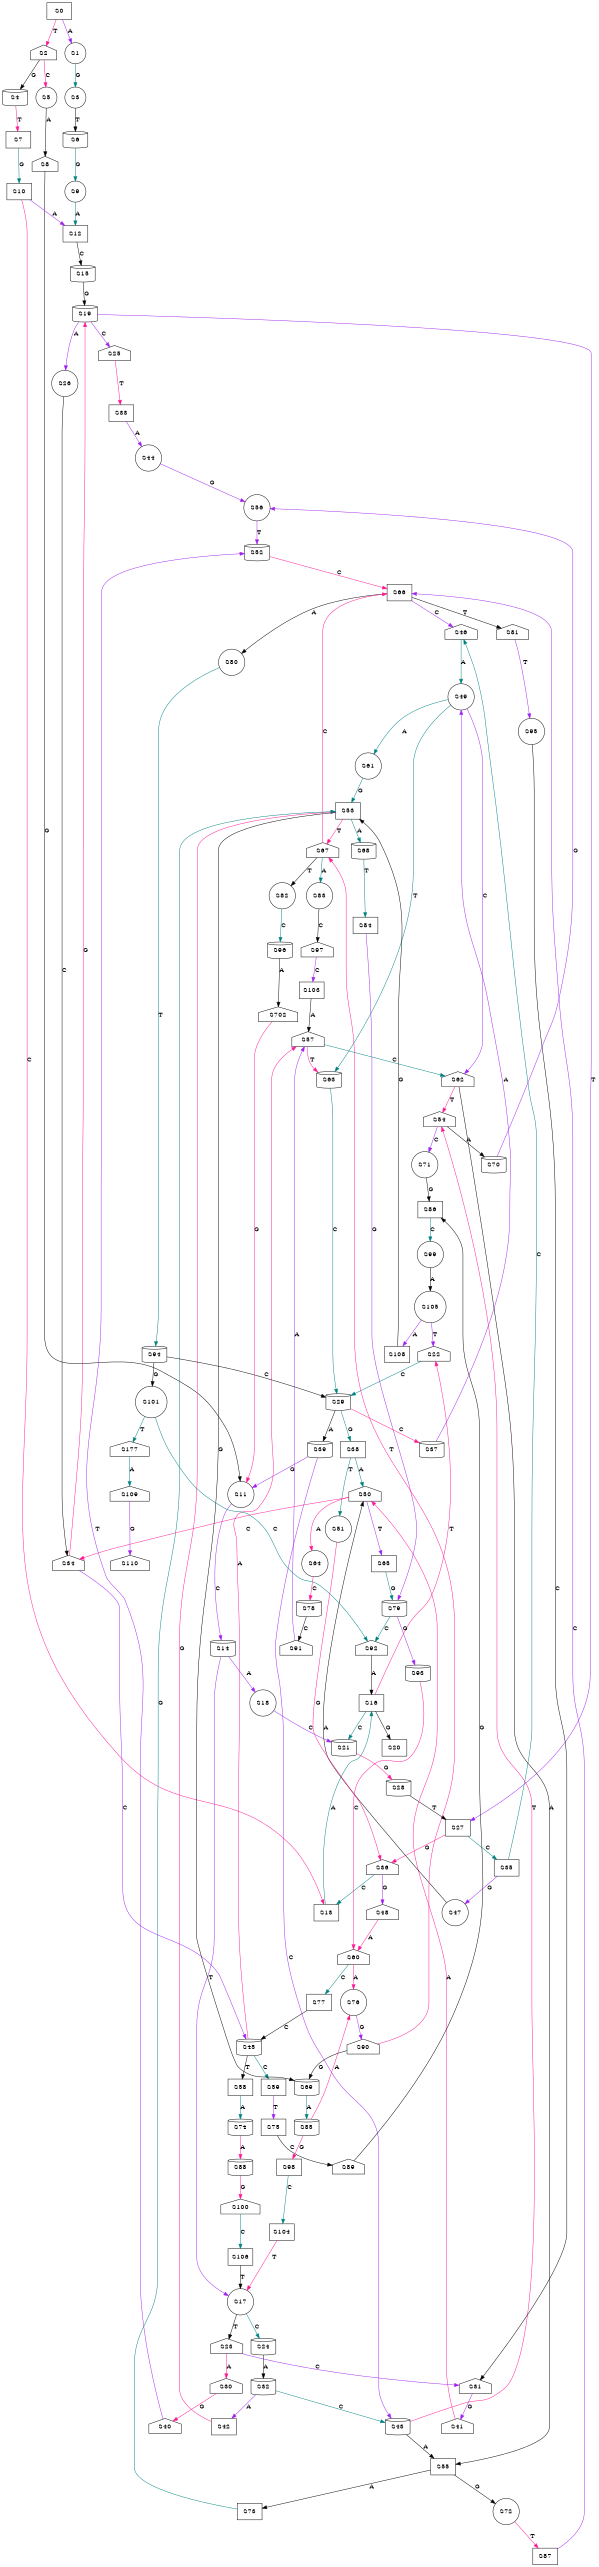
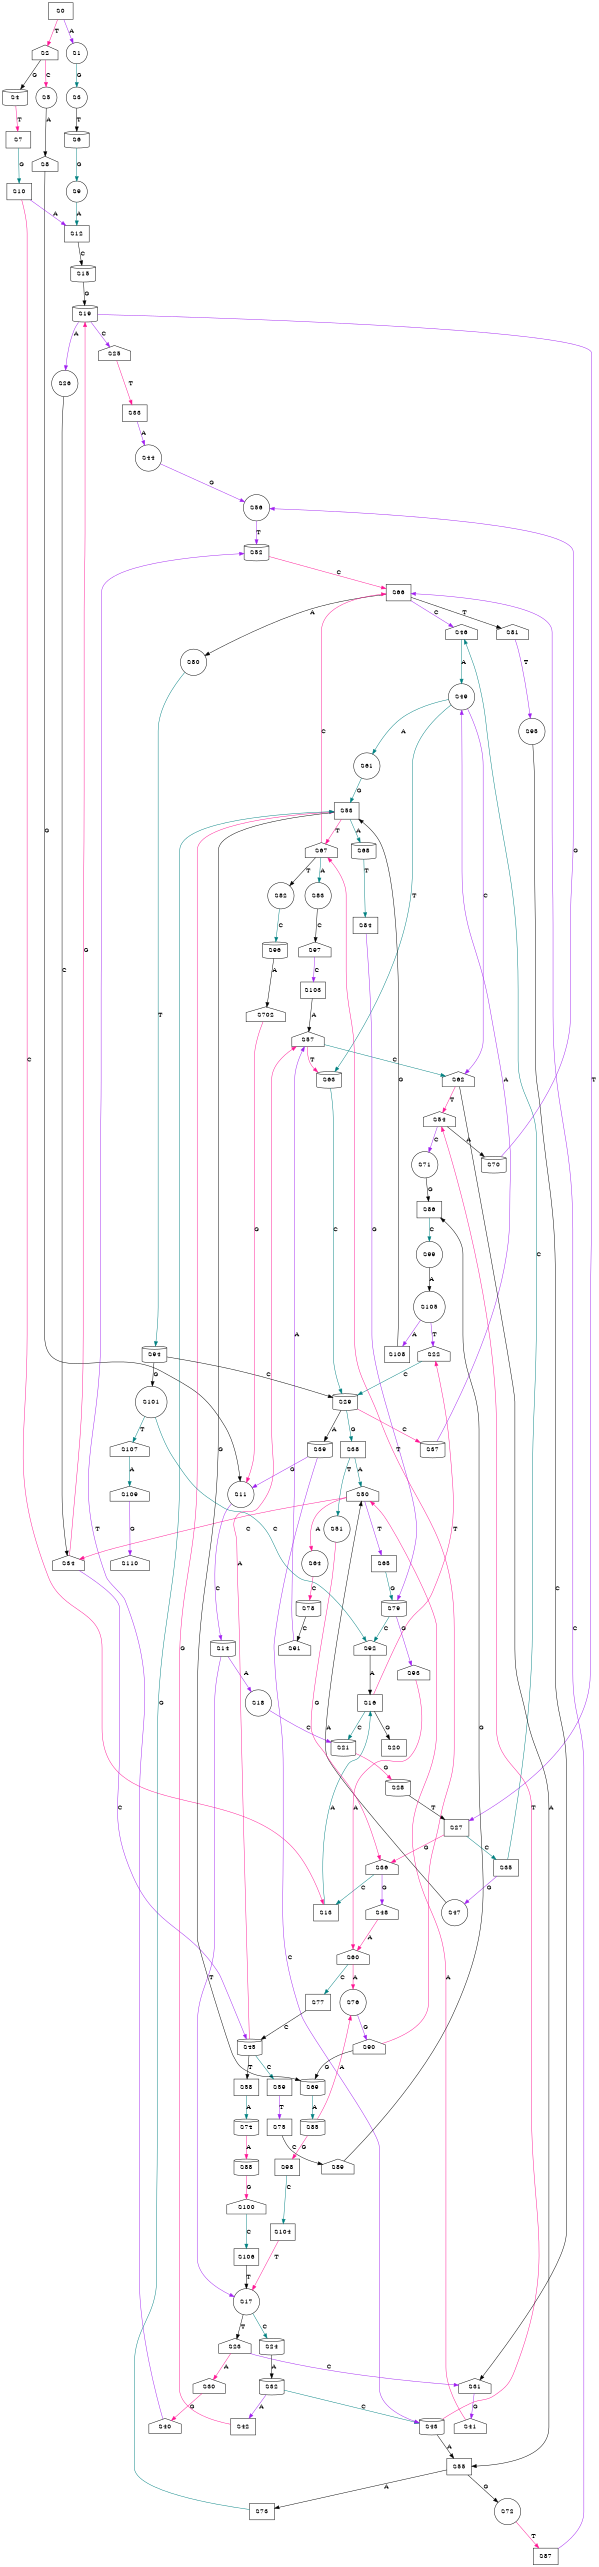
(130, 1450) -> (130, 1450)
(418, 1673) -> (414, 1673)
(357, 1808) -> (356, 1808)
